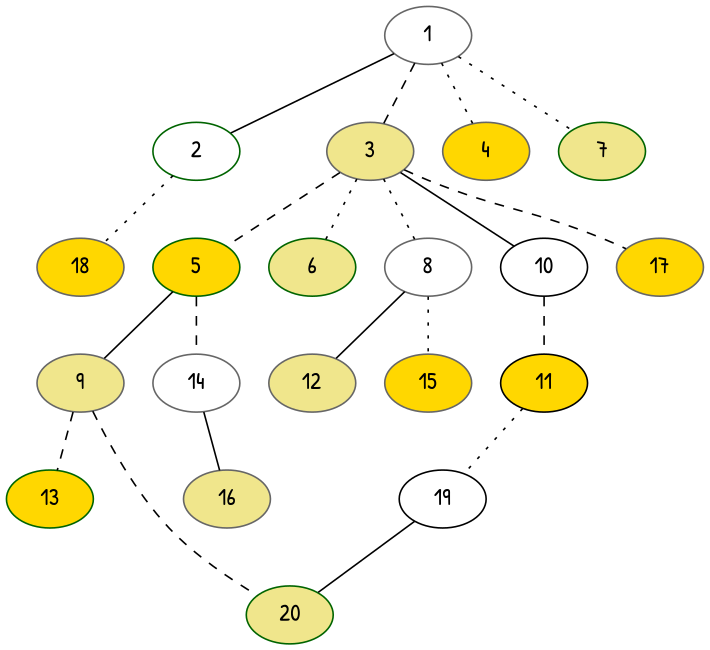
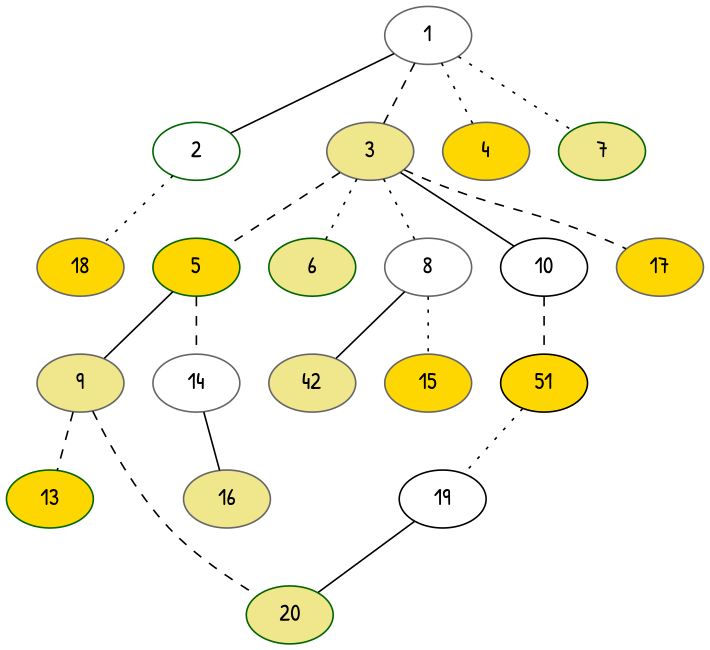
(312, 383) -> (312, 383)
(544, 383) -> (544, 383)
